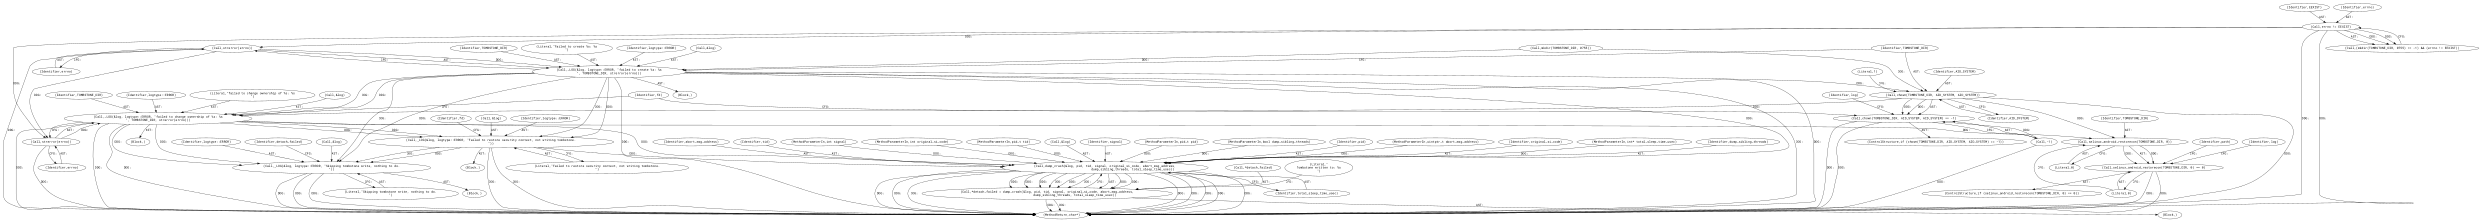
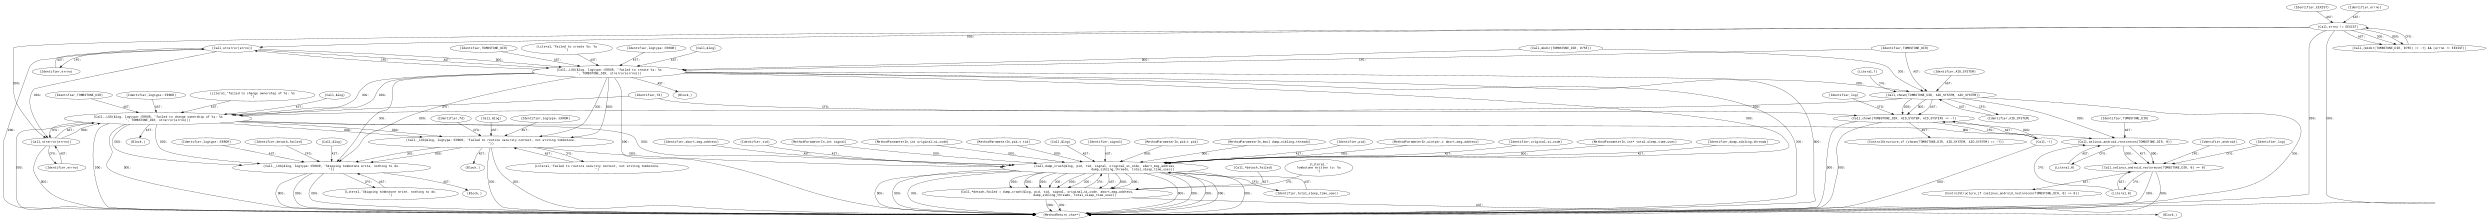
(2215, 142) -> (2219, 142)
